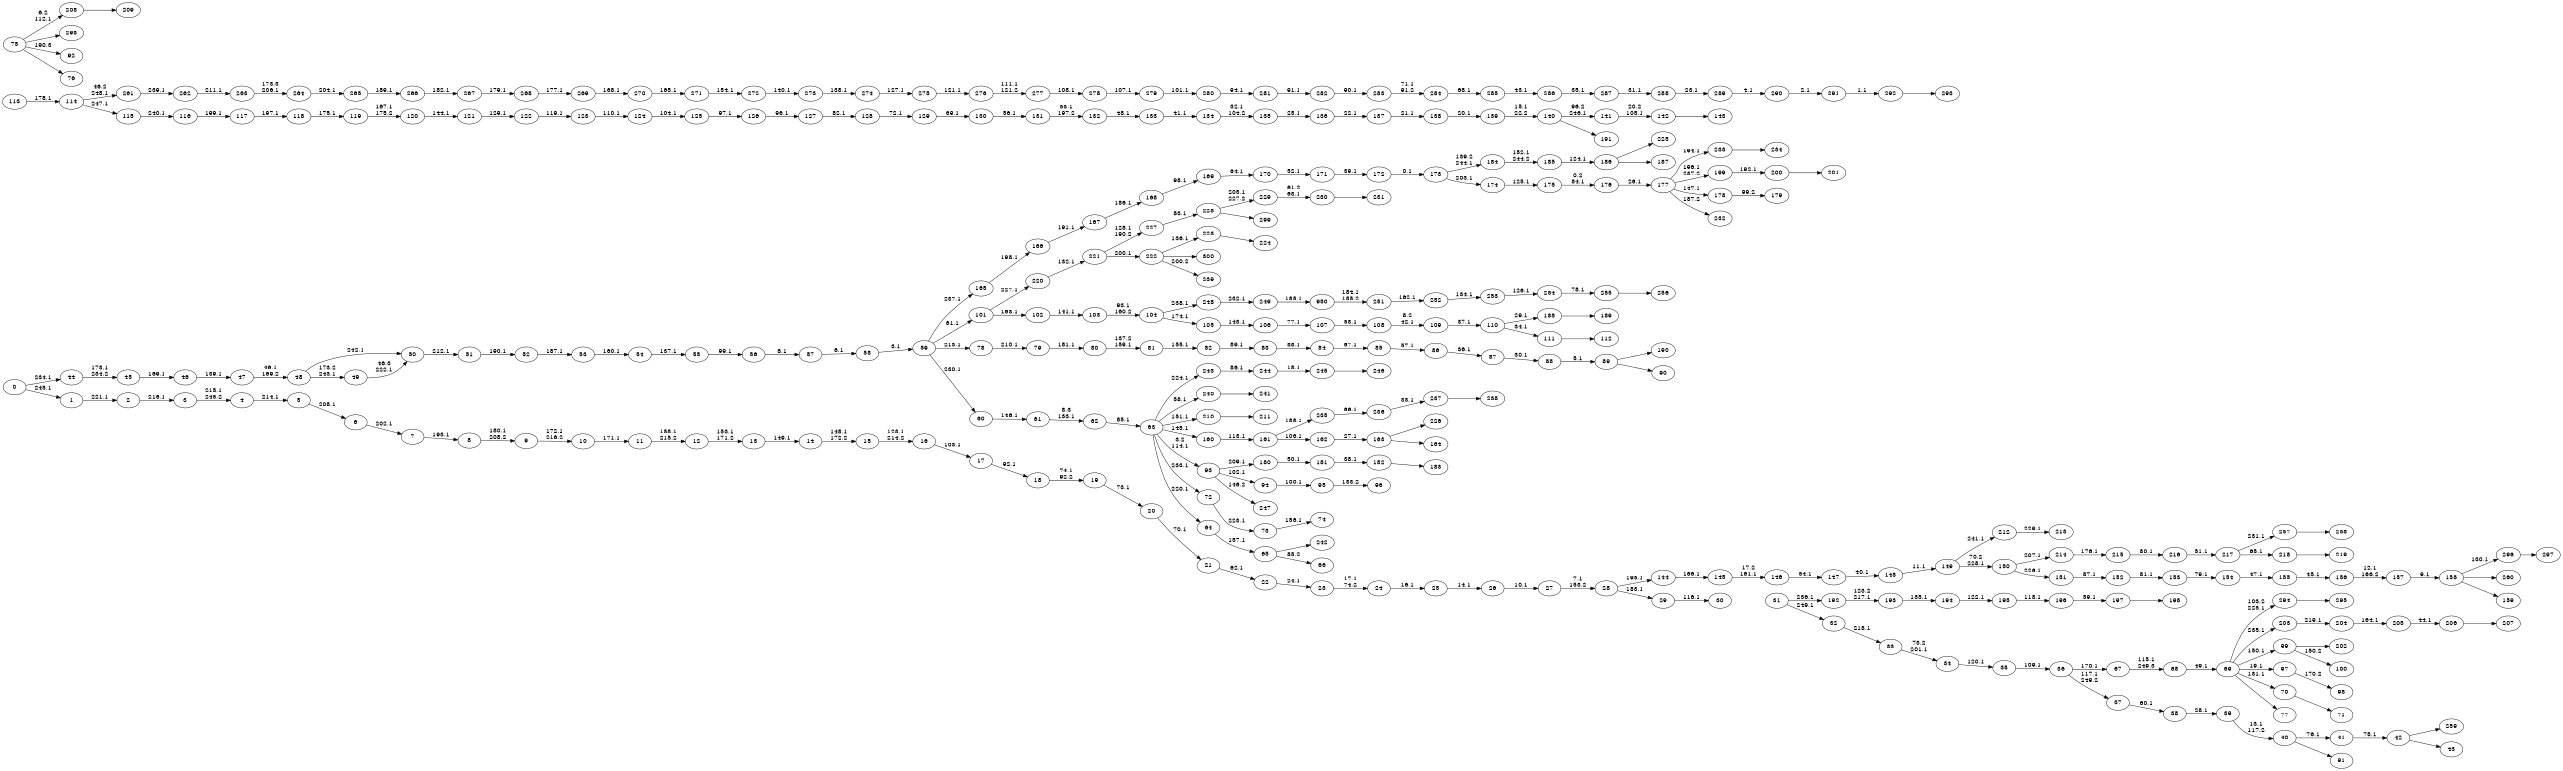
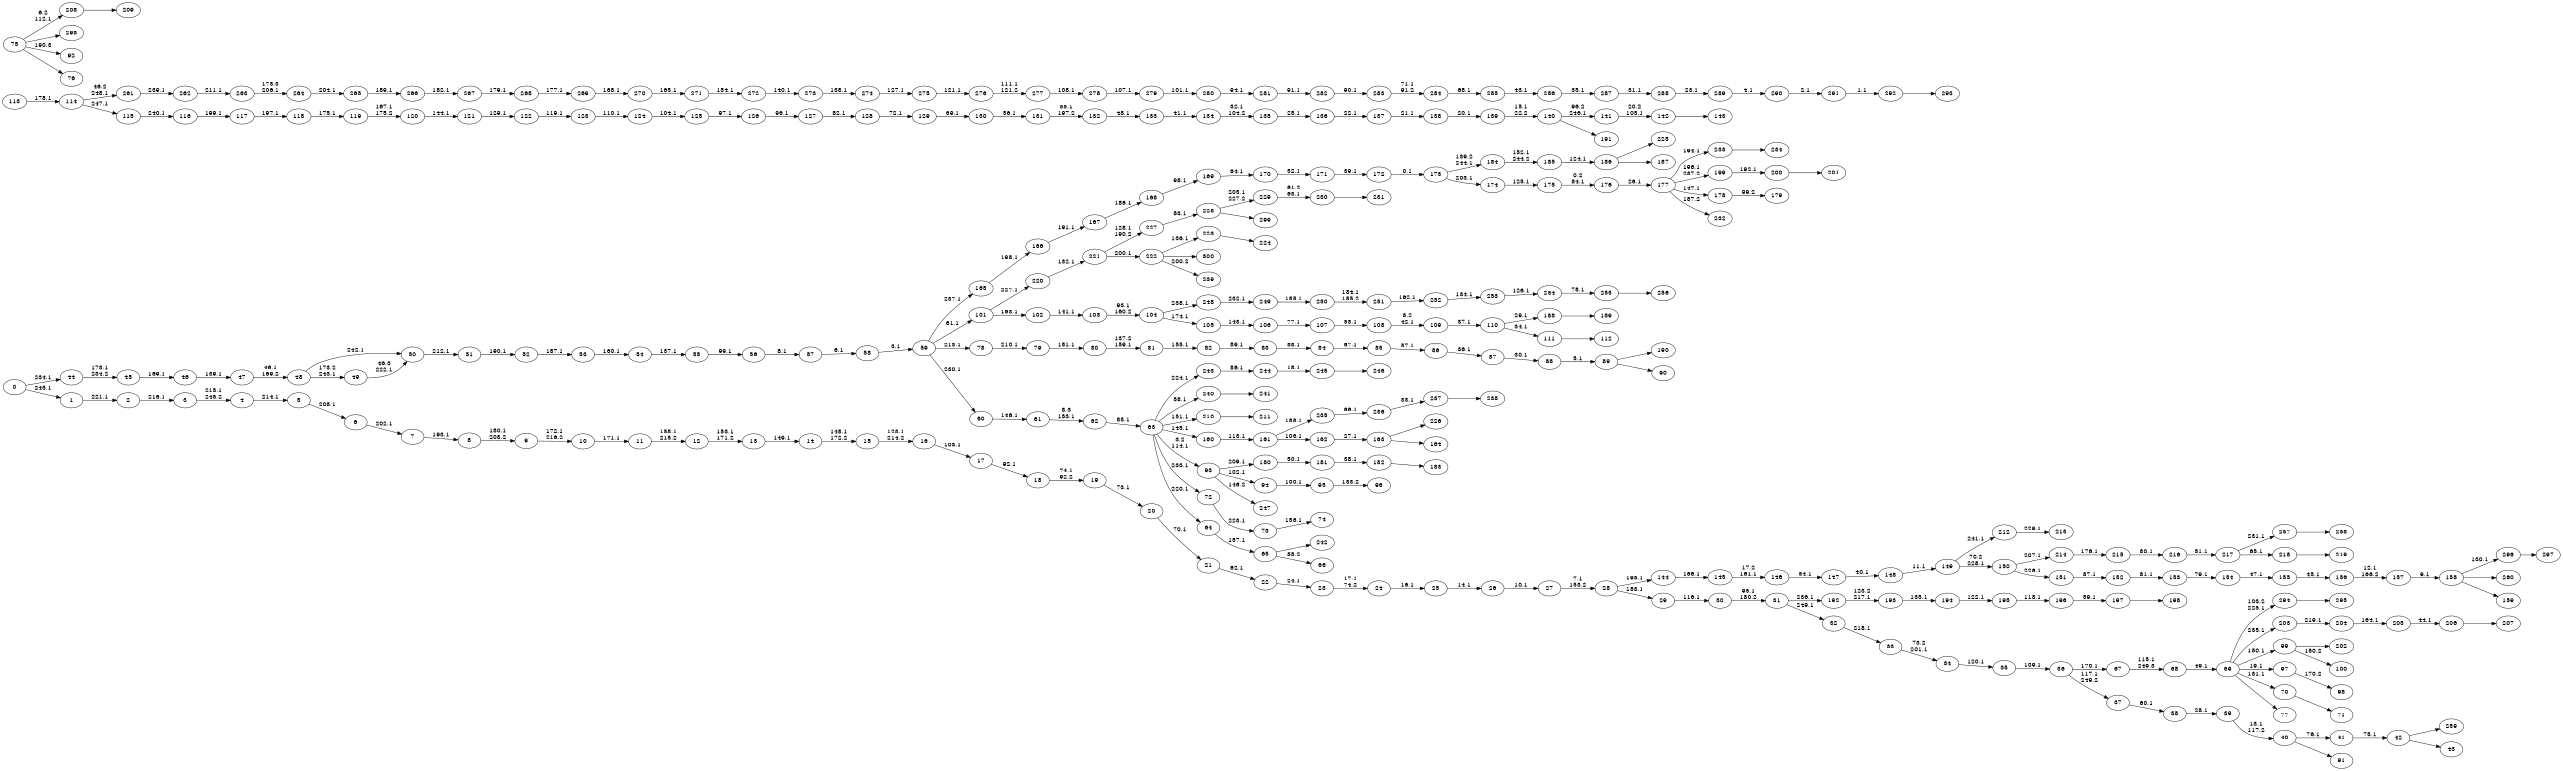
(1322, 302) -> (1322, 302)
none -> (1746, 601)
